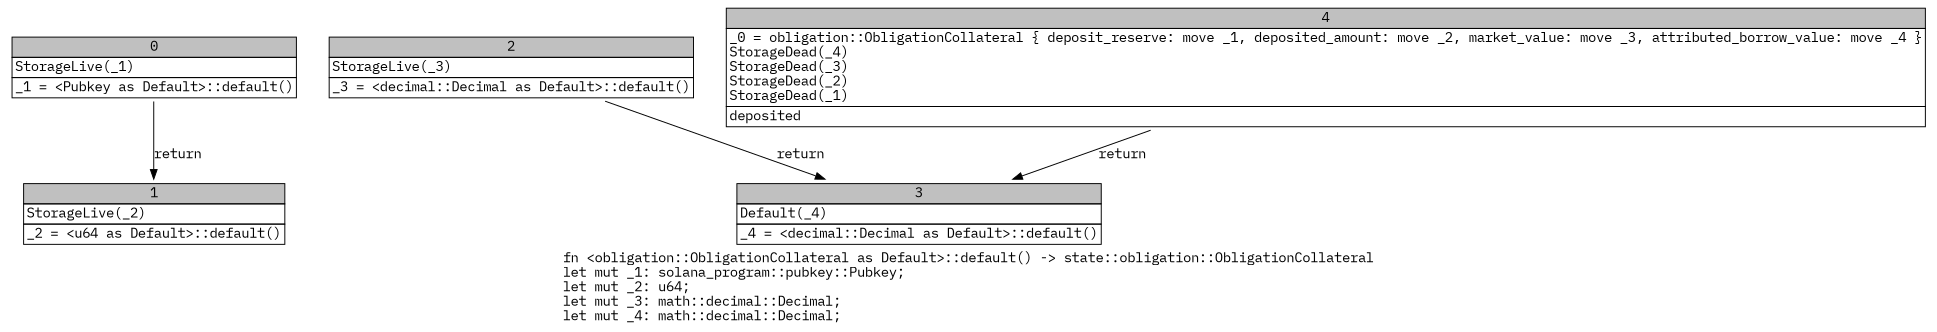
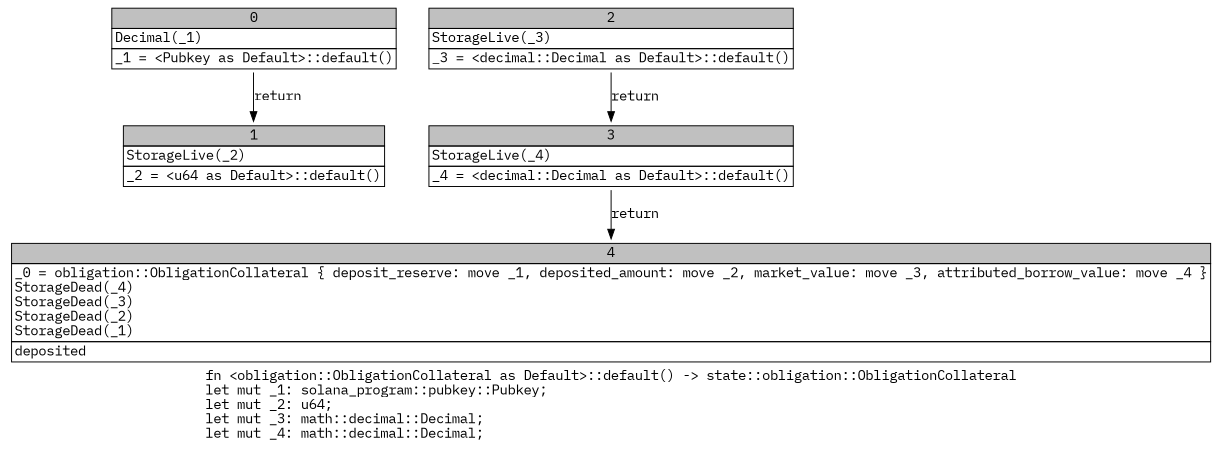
(75, 67) -> (159, 38)
(1086, 153) -> (611, 210)
(784, 214) -> (492, 156)
